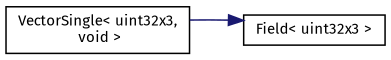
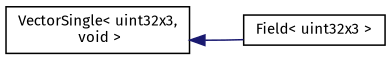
(209, 20) -> (224, 40)
